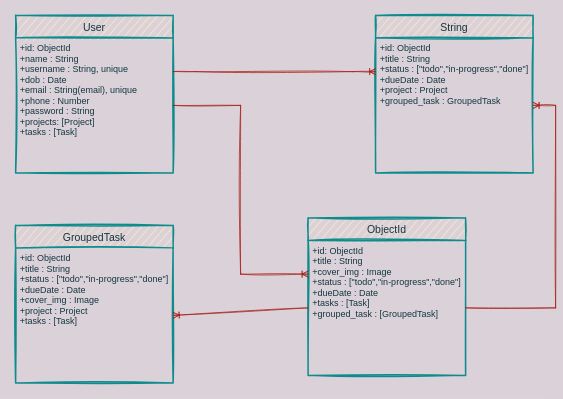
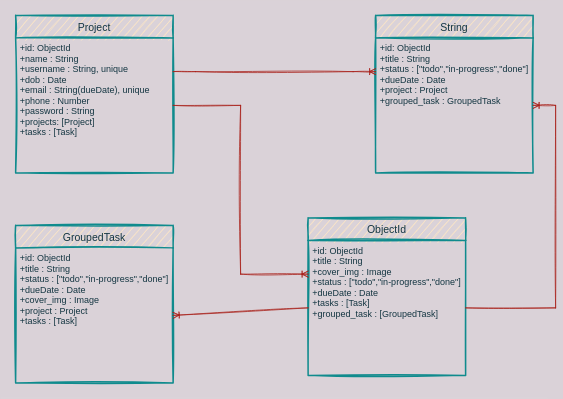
(94, 27) -> (94, 27)
(49, 48) -> (49, 48)
